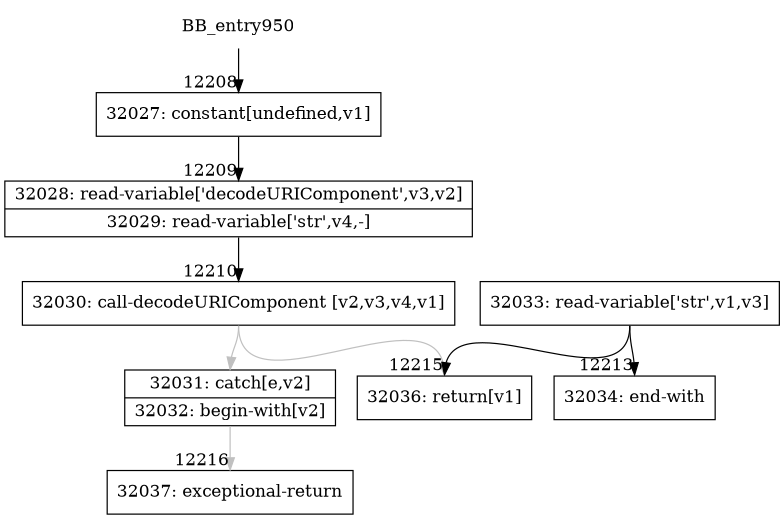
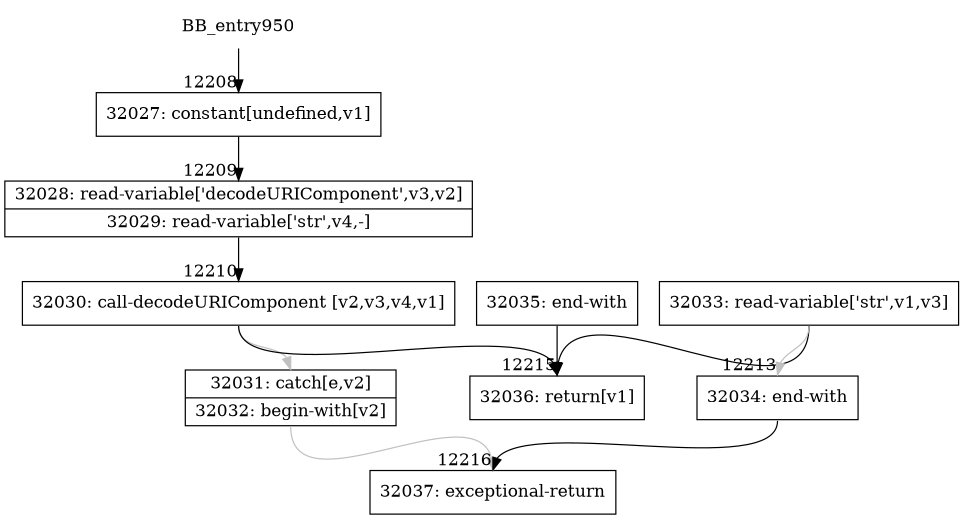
none -> (557, 303)
(631, 345) -> (798, 347)
(336, 352) -> (392, 351)
none -> (641, 446)
